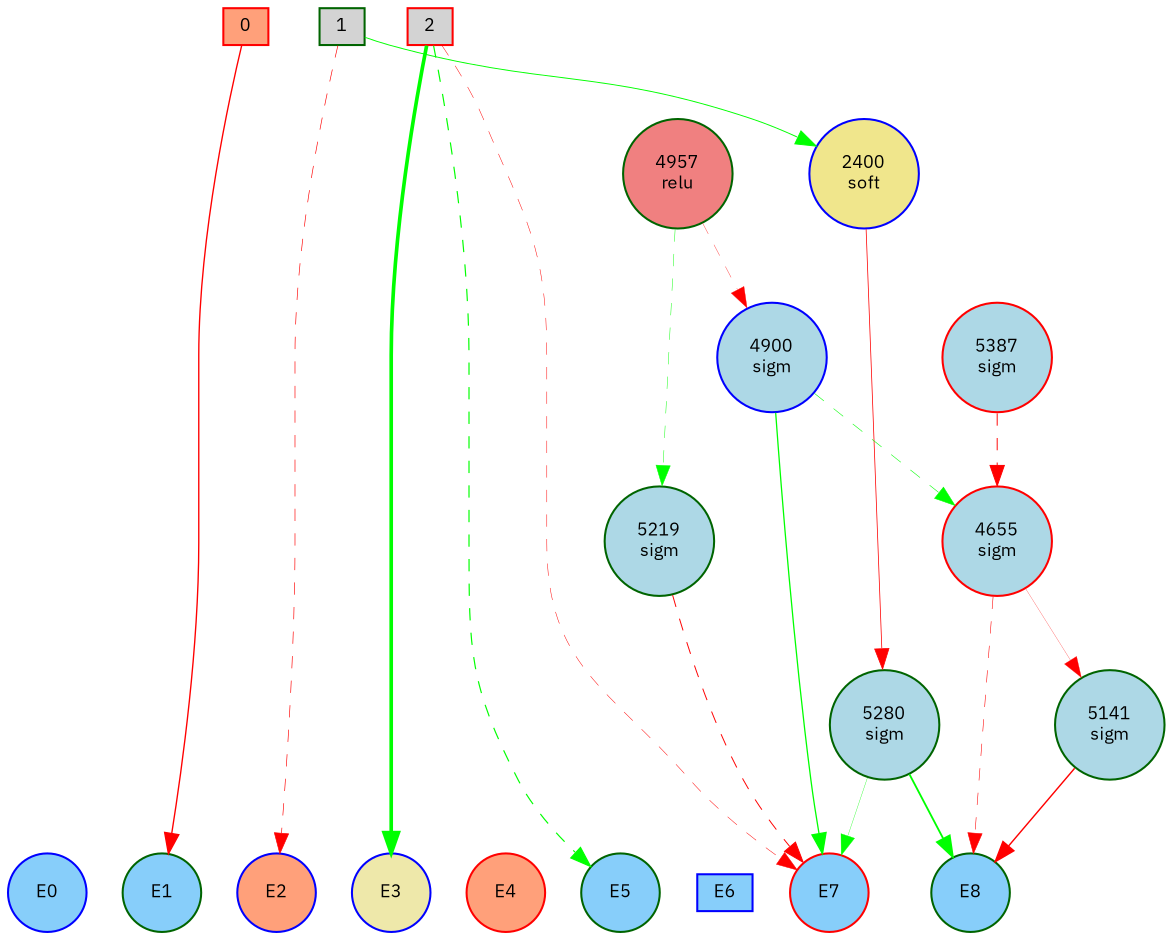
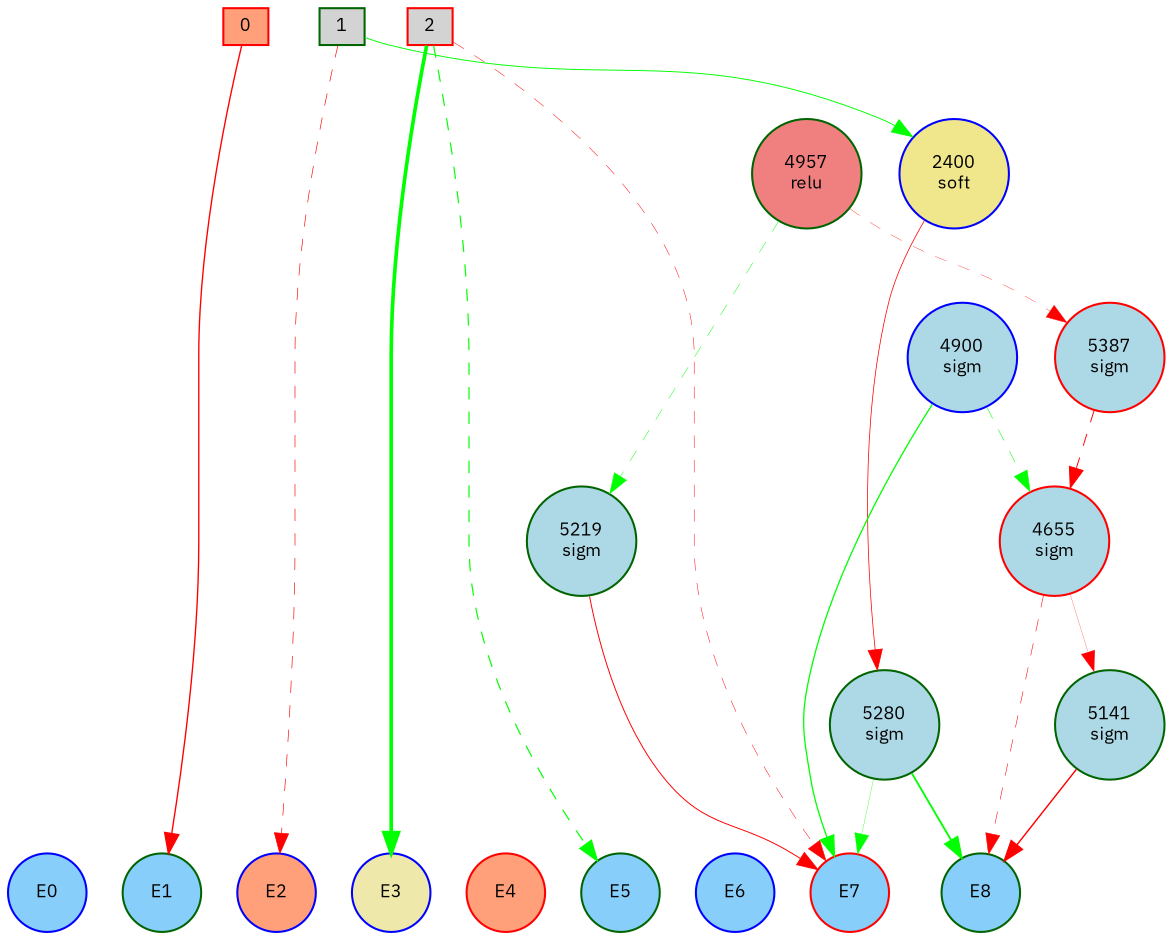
(720, 256) -> (949, 262)
(718, 727) -> (653, 763)
(725, 893) -> (735, 893)
